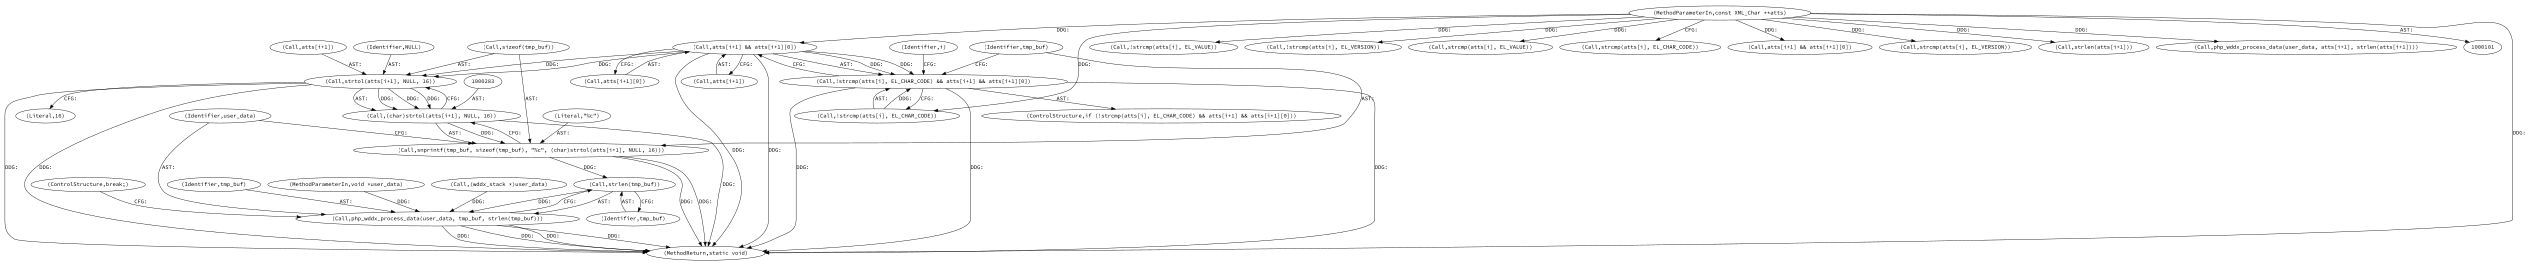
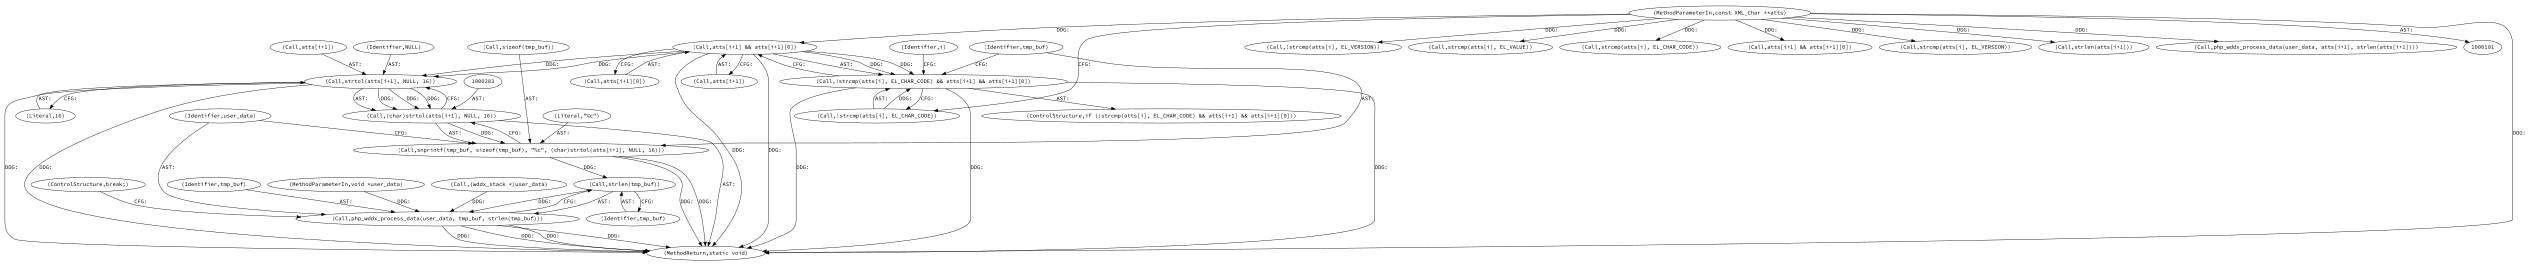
(1693, 30) -> (1693, 30)
(1164, 47) -> none
(452, 64) -> (162, 85)
(1086, 64) -> (1086, 64)
(731, 185) -> (731, 185)
